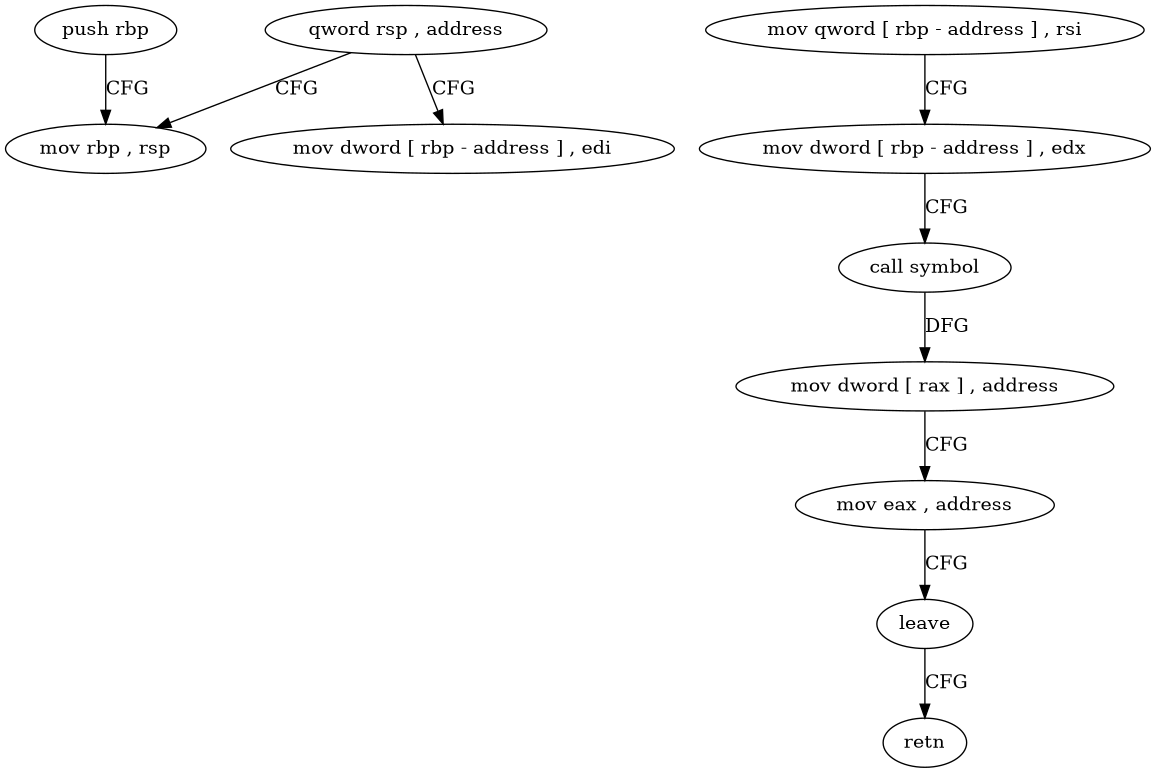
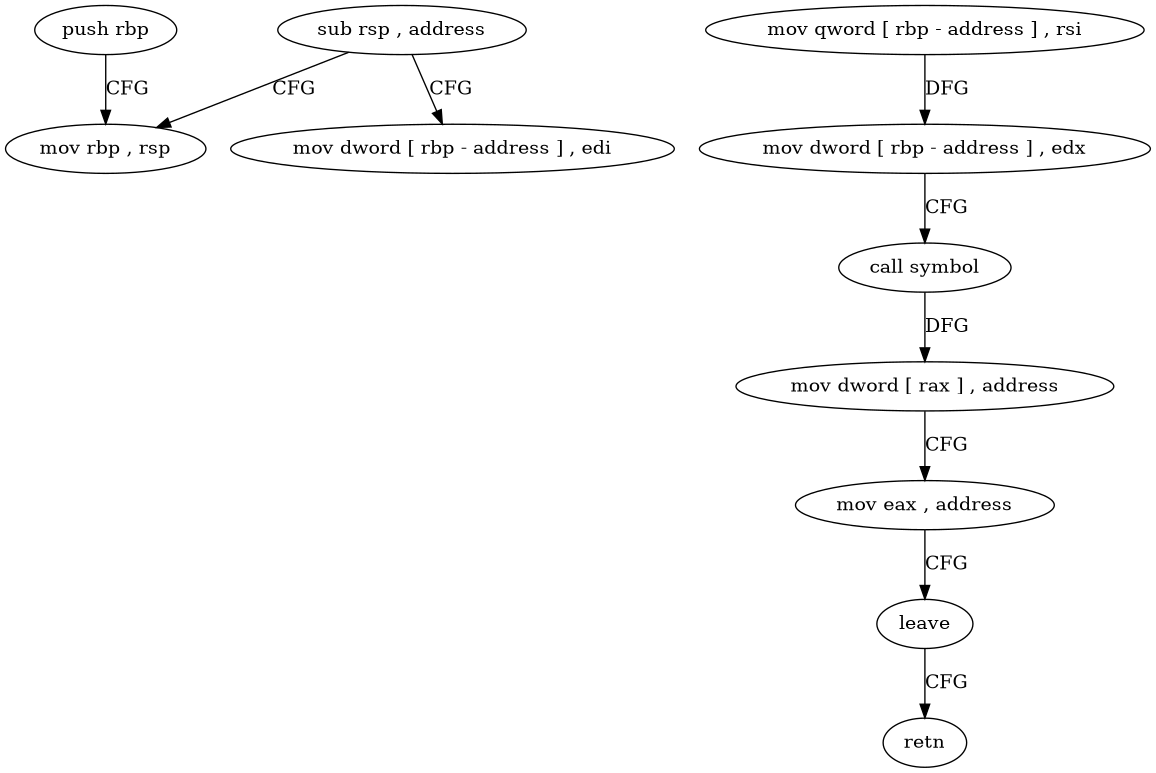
(406, 30) -> (402, 30)
(947, 89) -> (947, 89)
